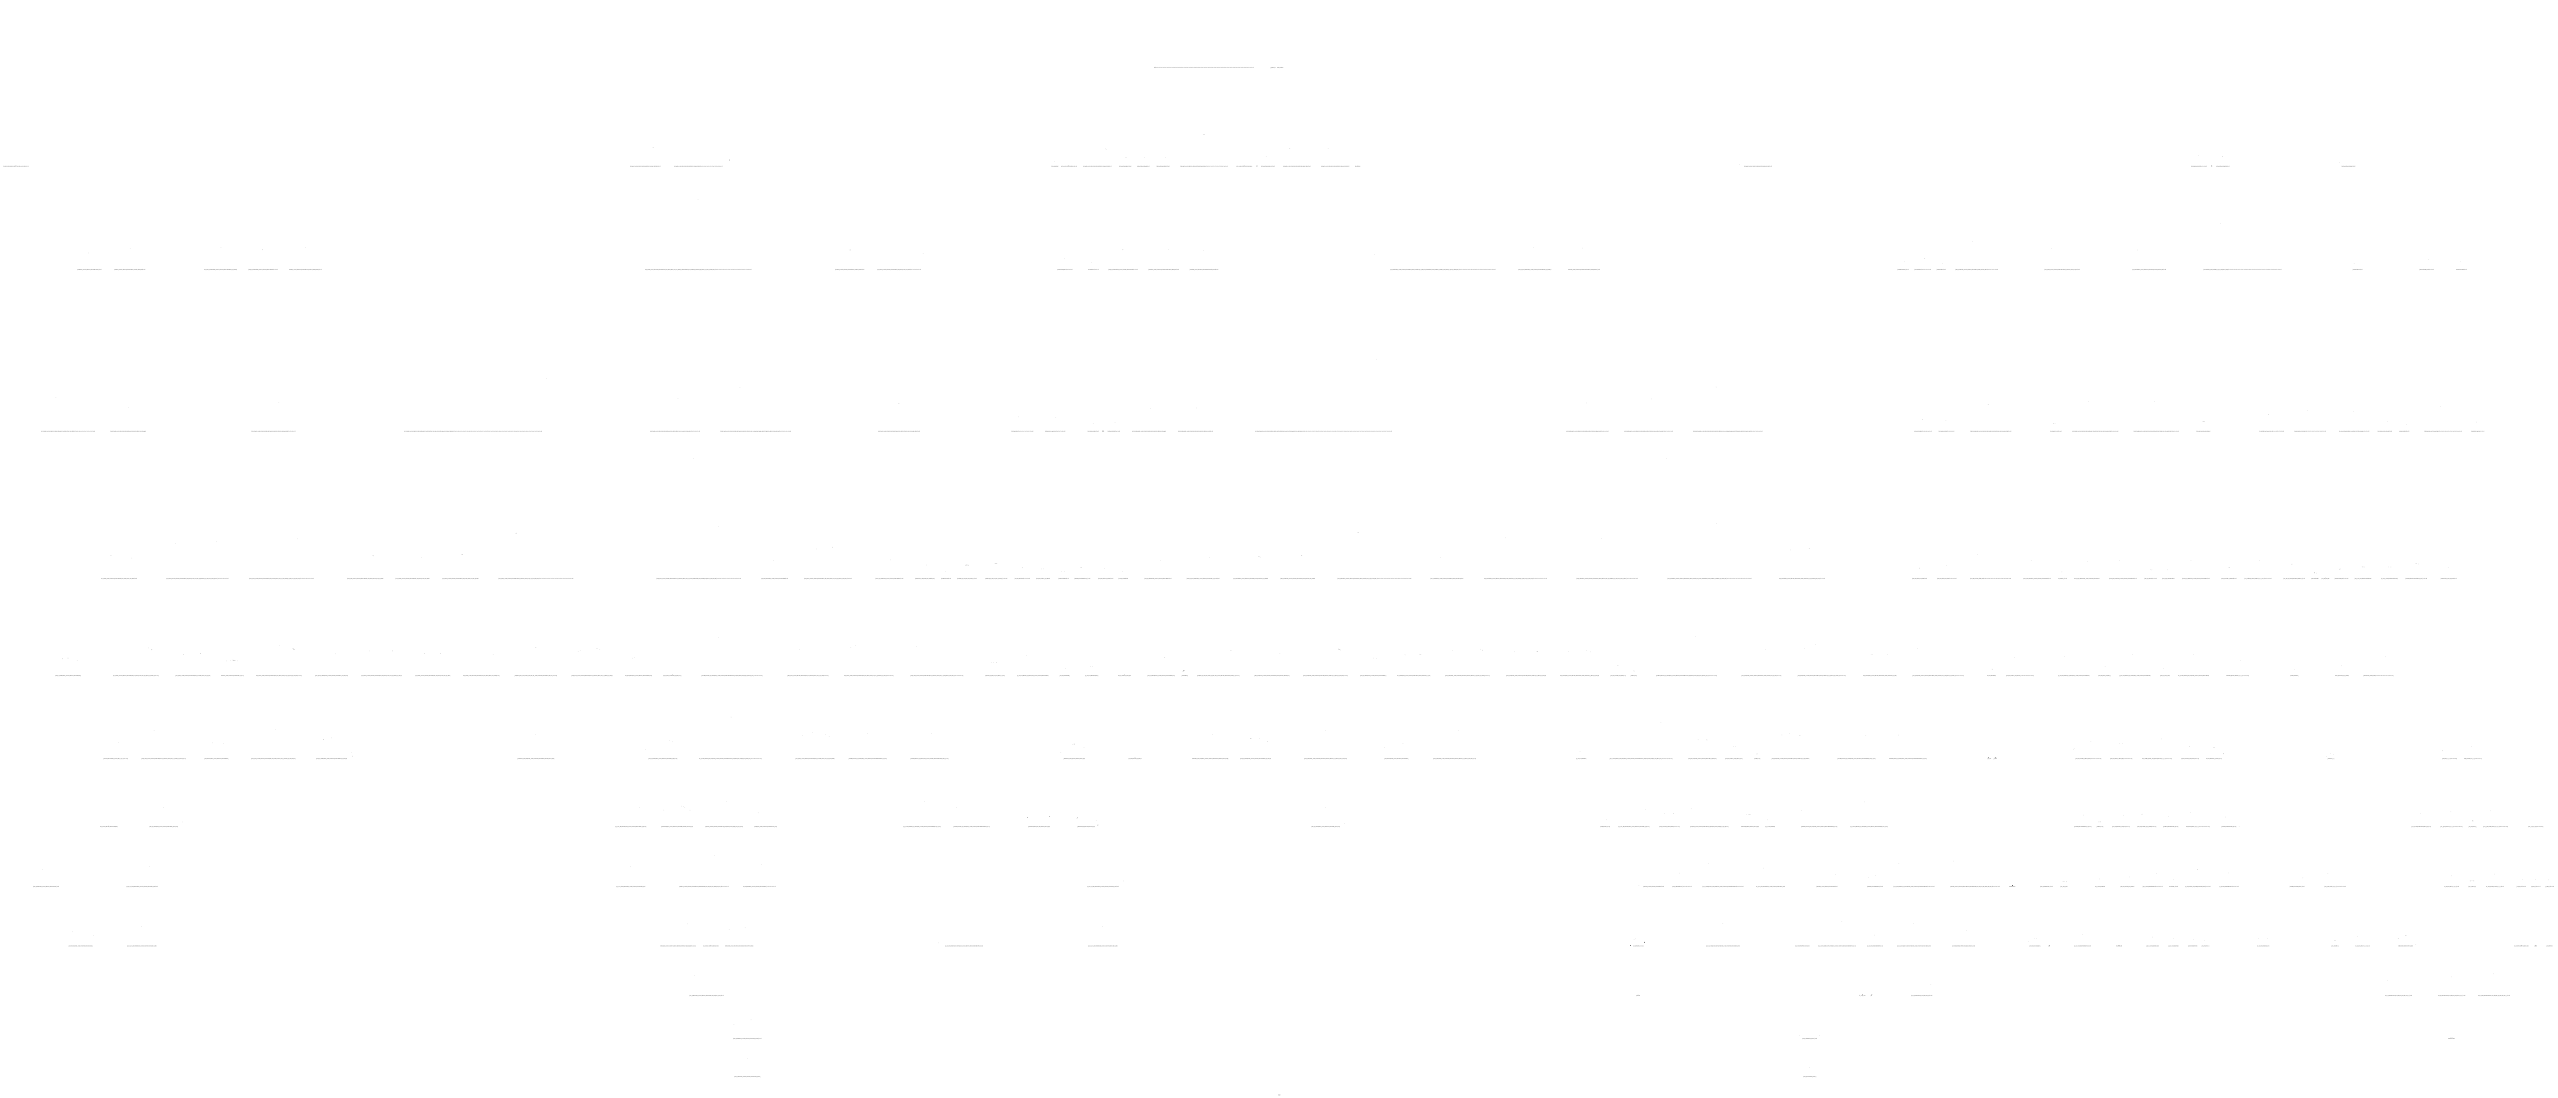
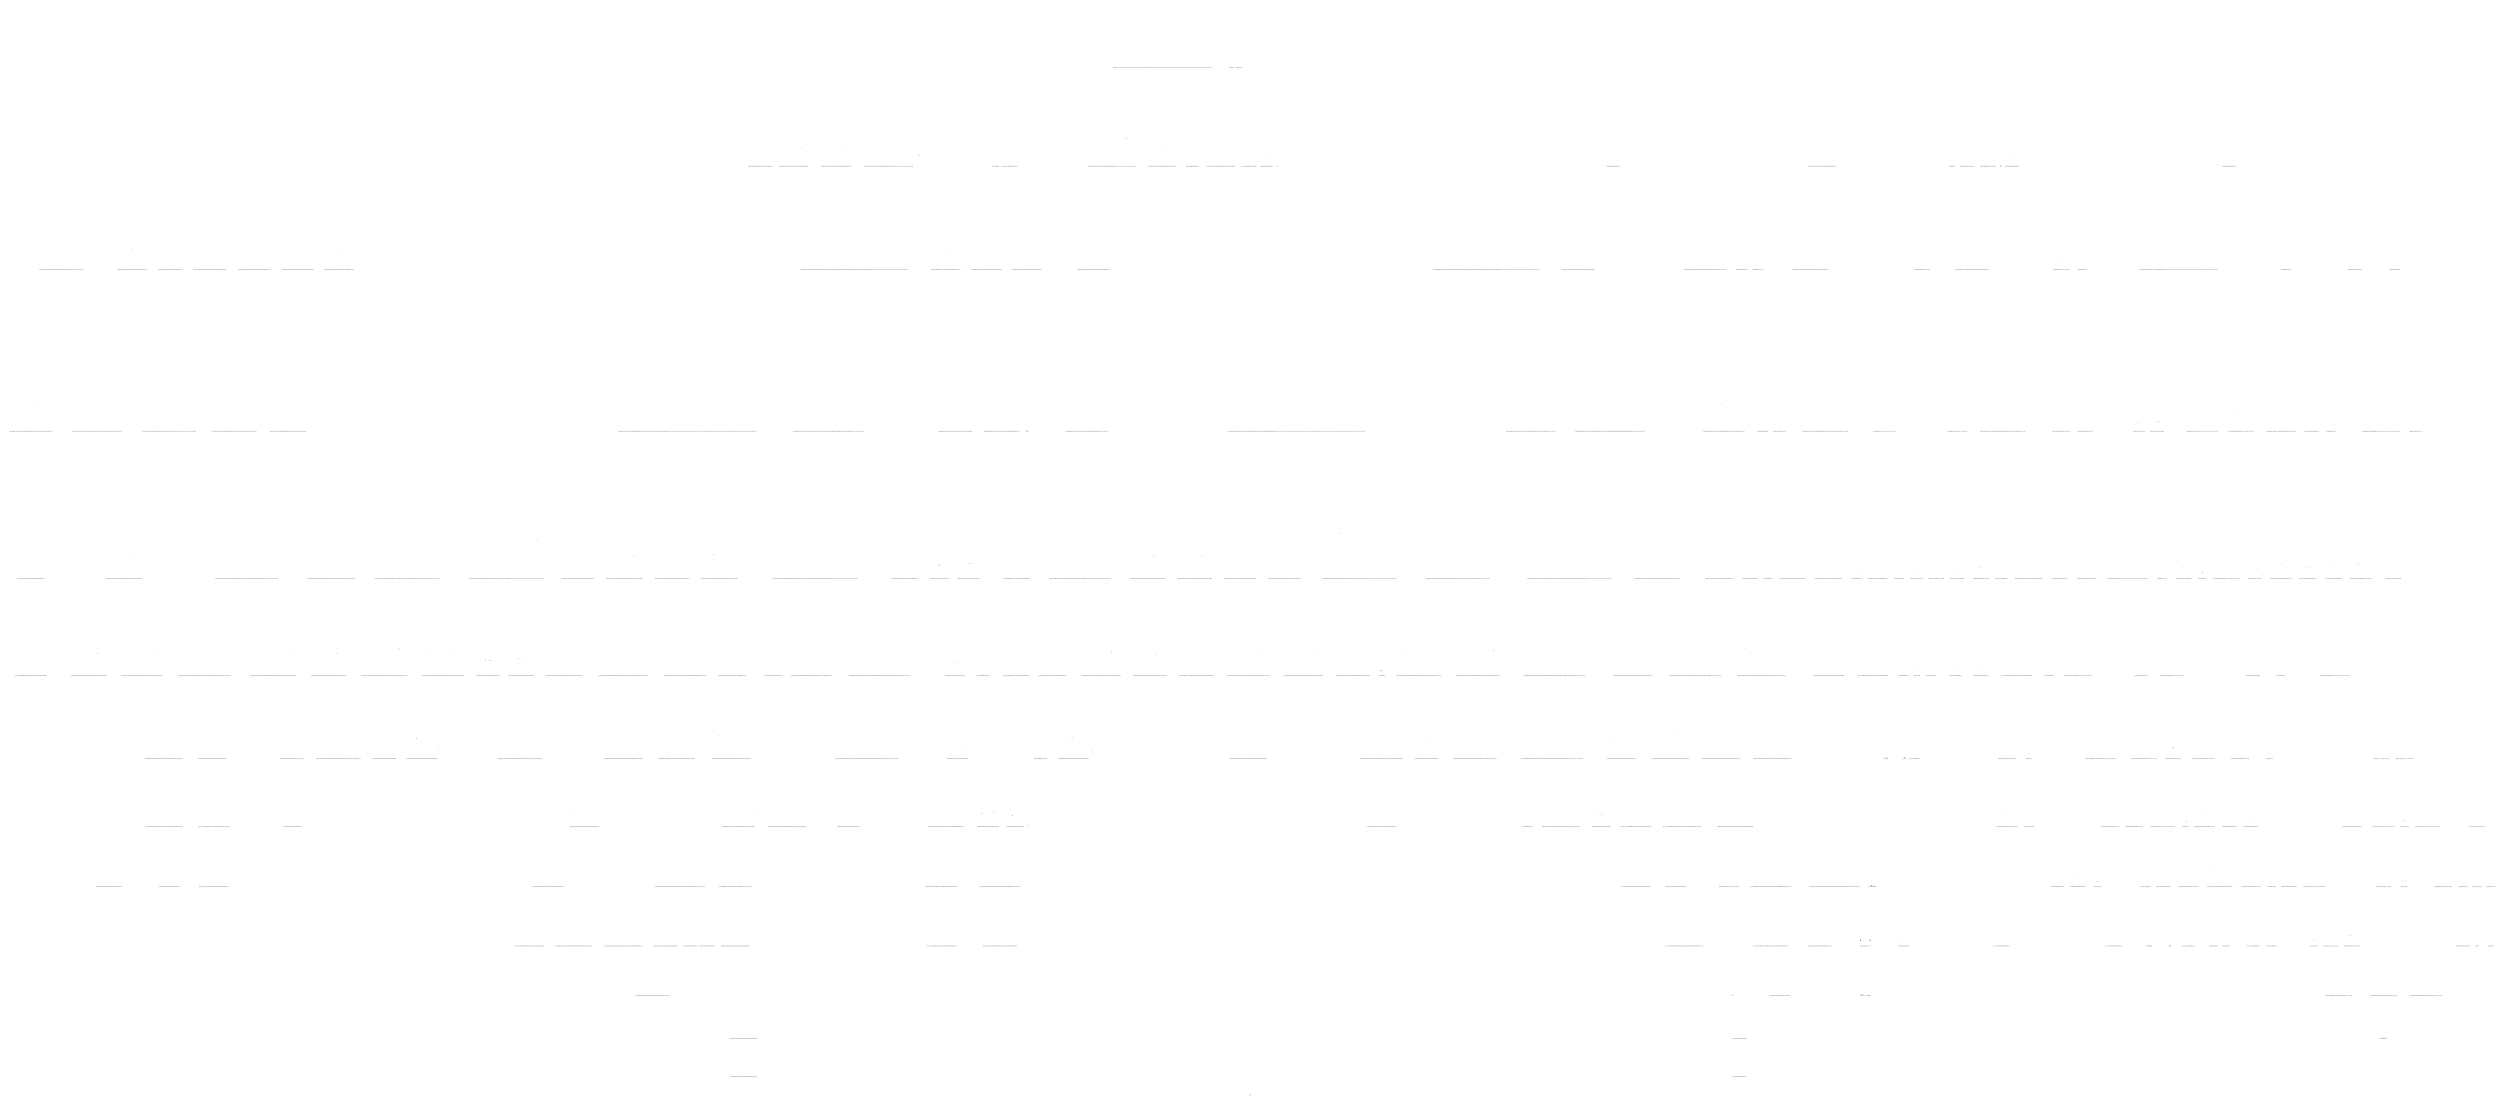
(2325, 579) -> none
